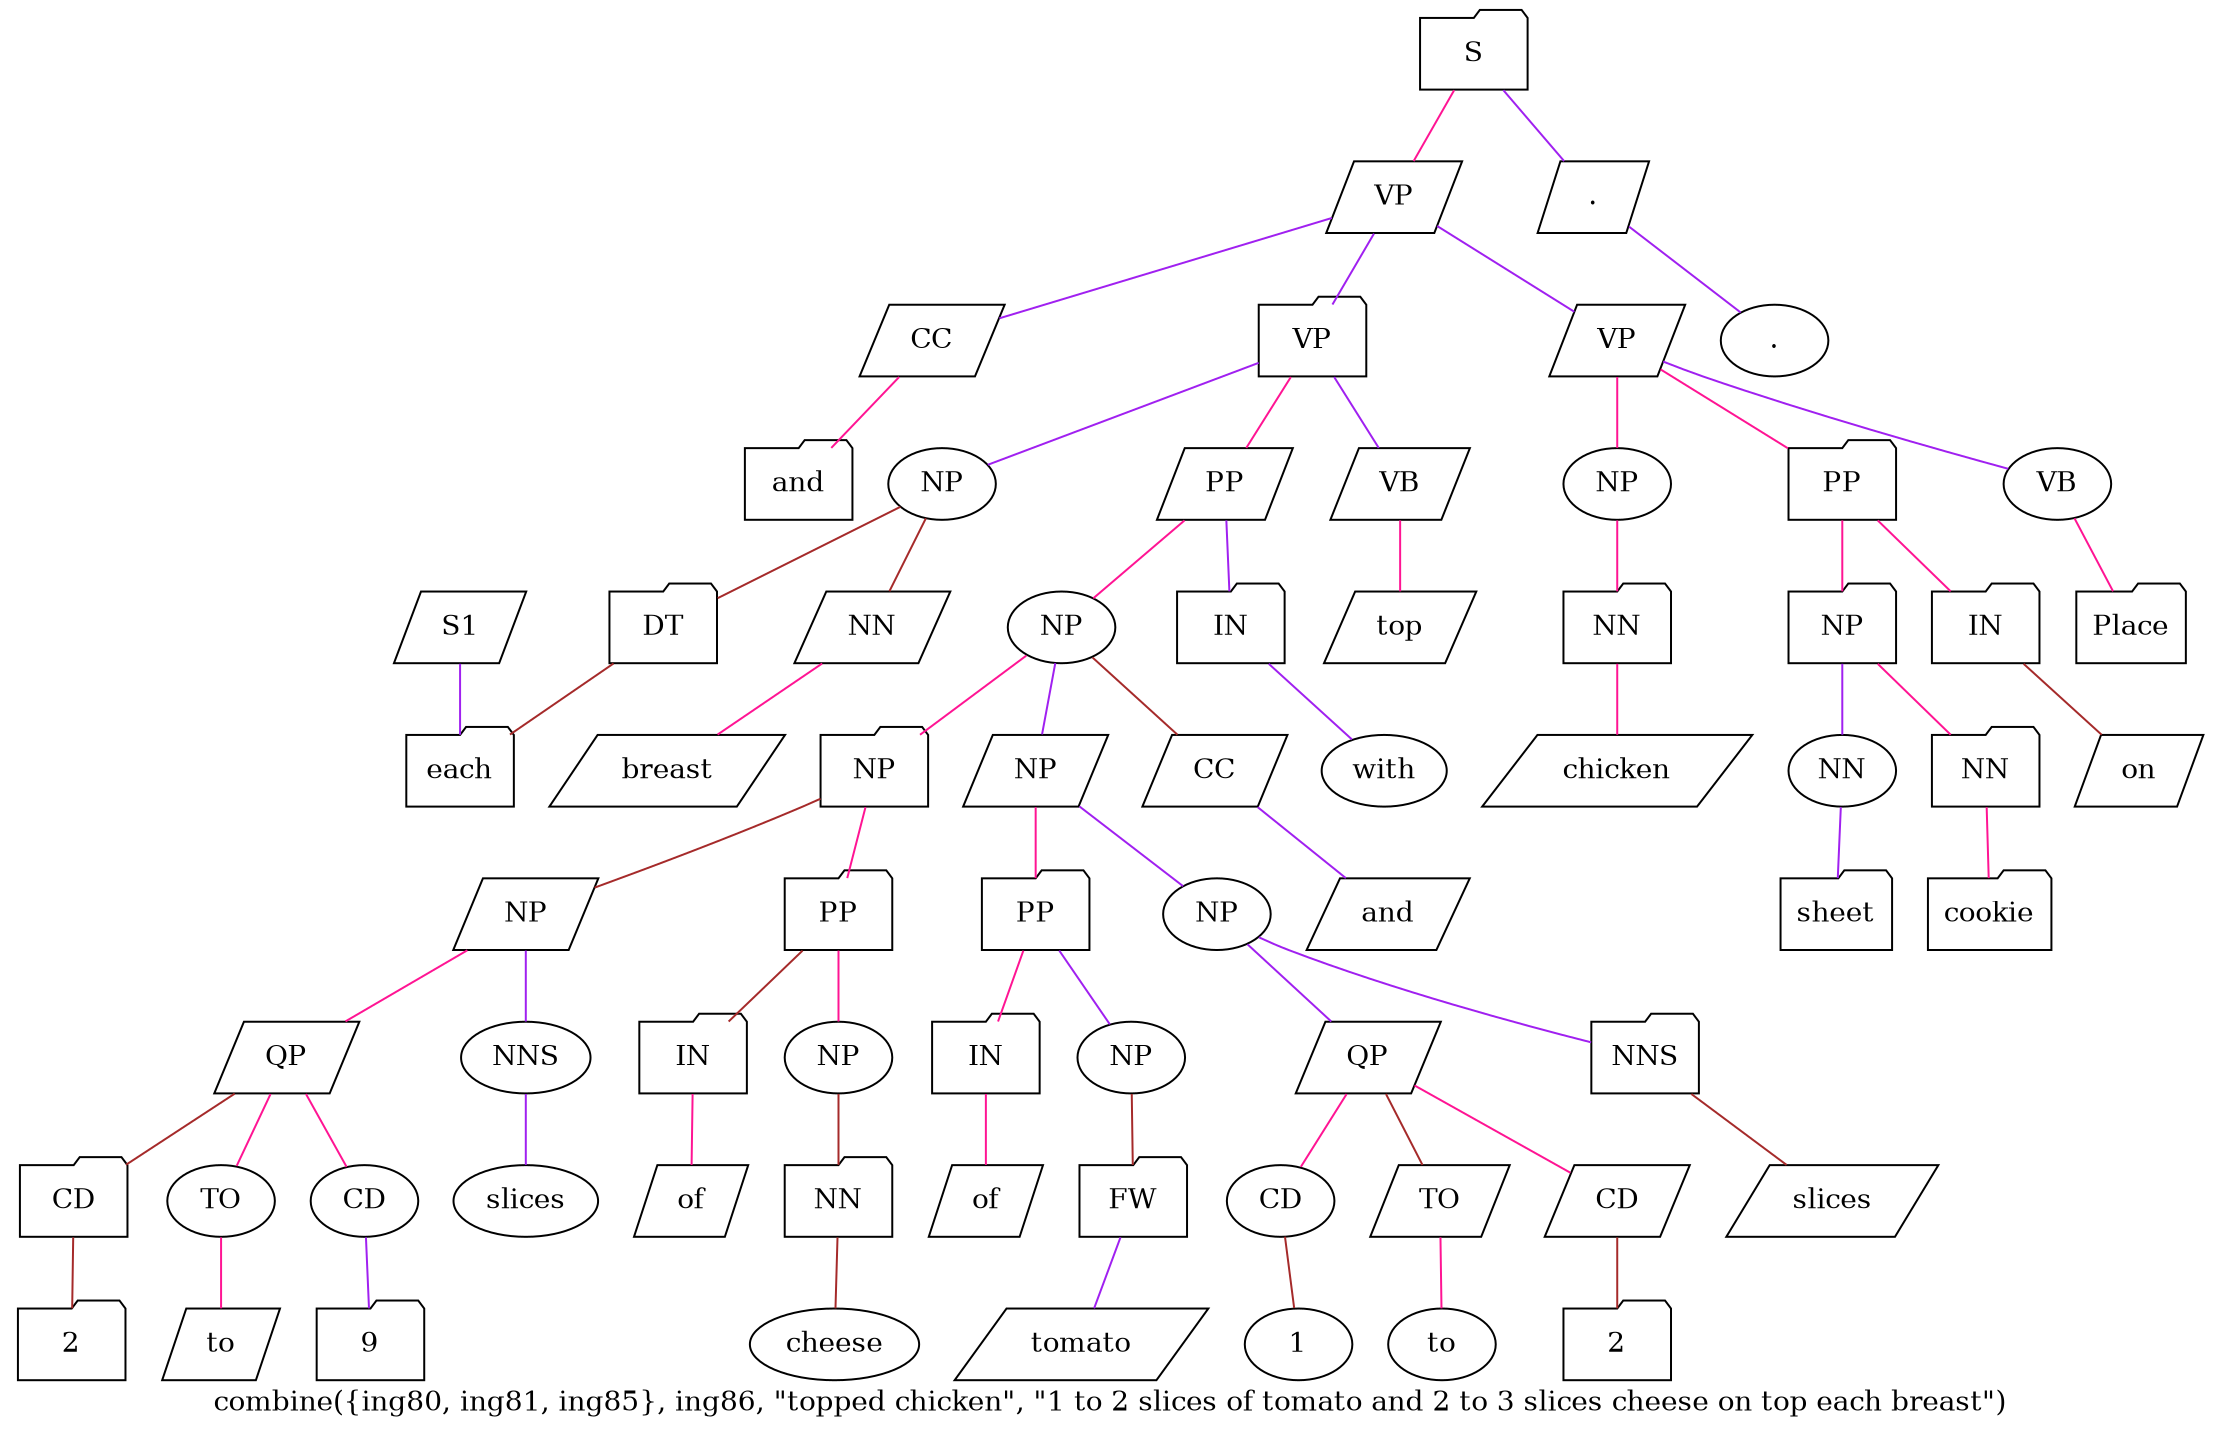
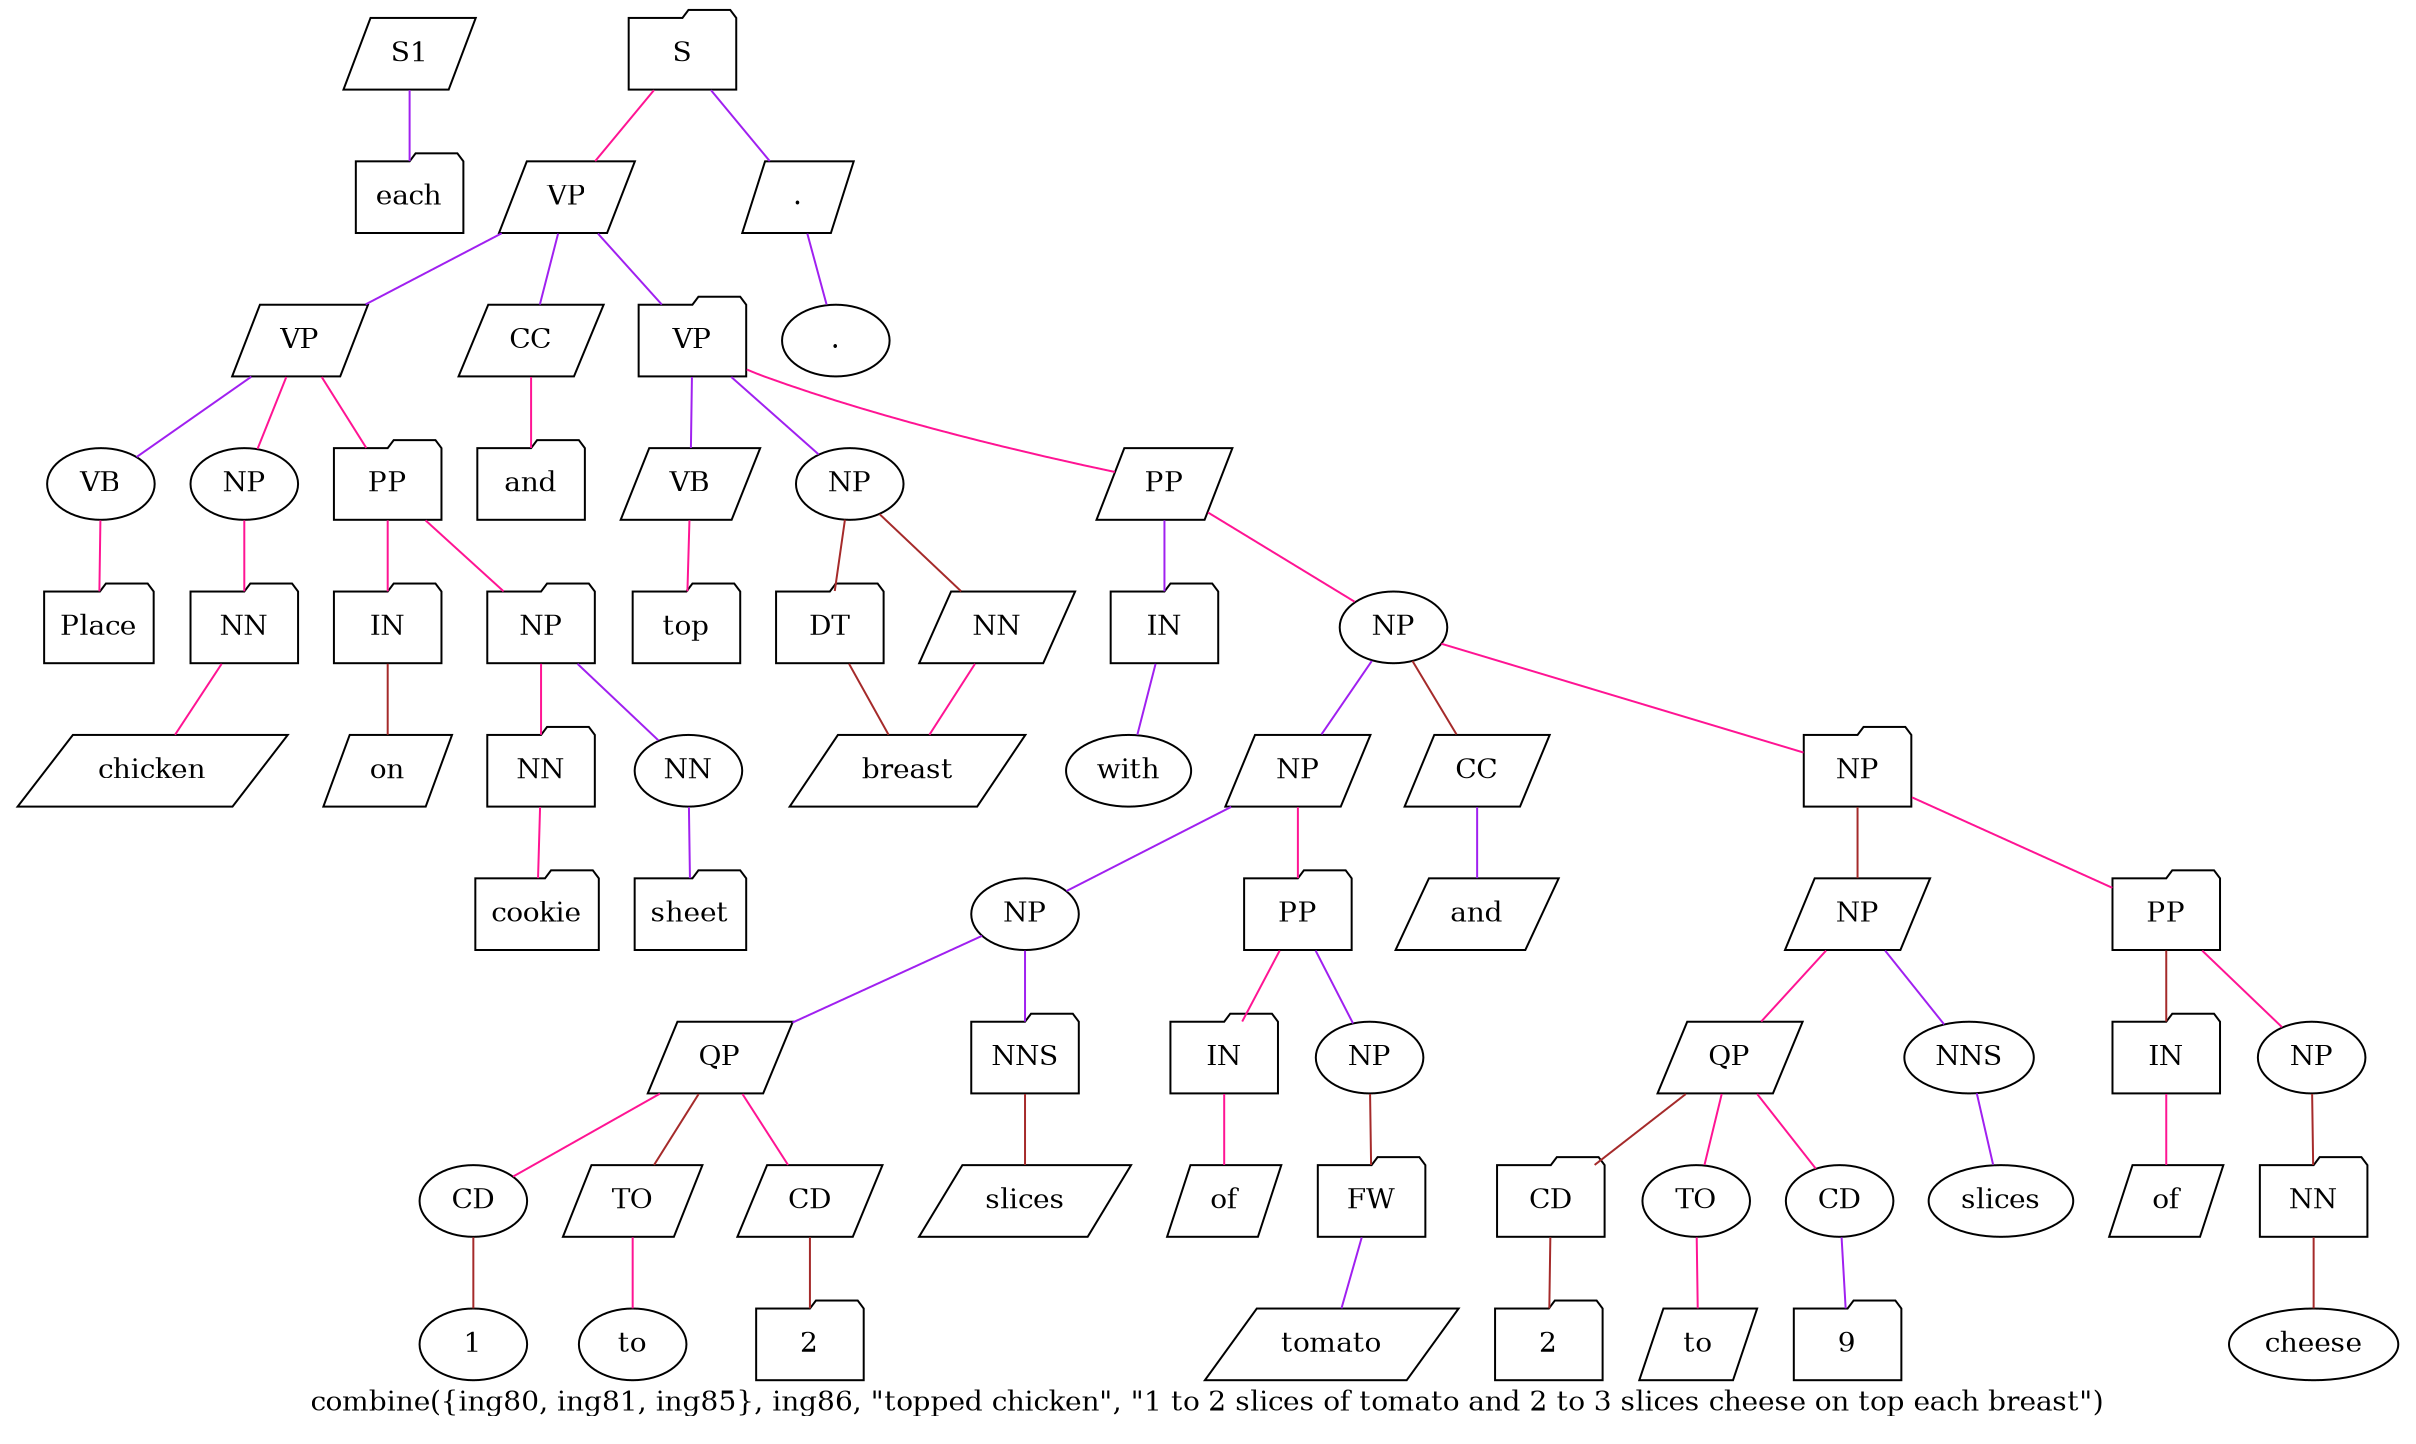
(1400, 627) -> (686, 627)
(562, 699) -> (869, 699)
